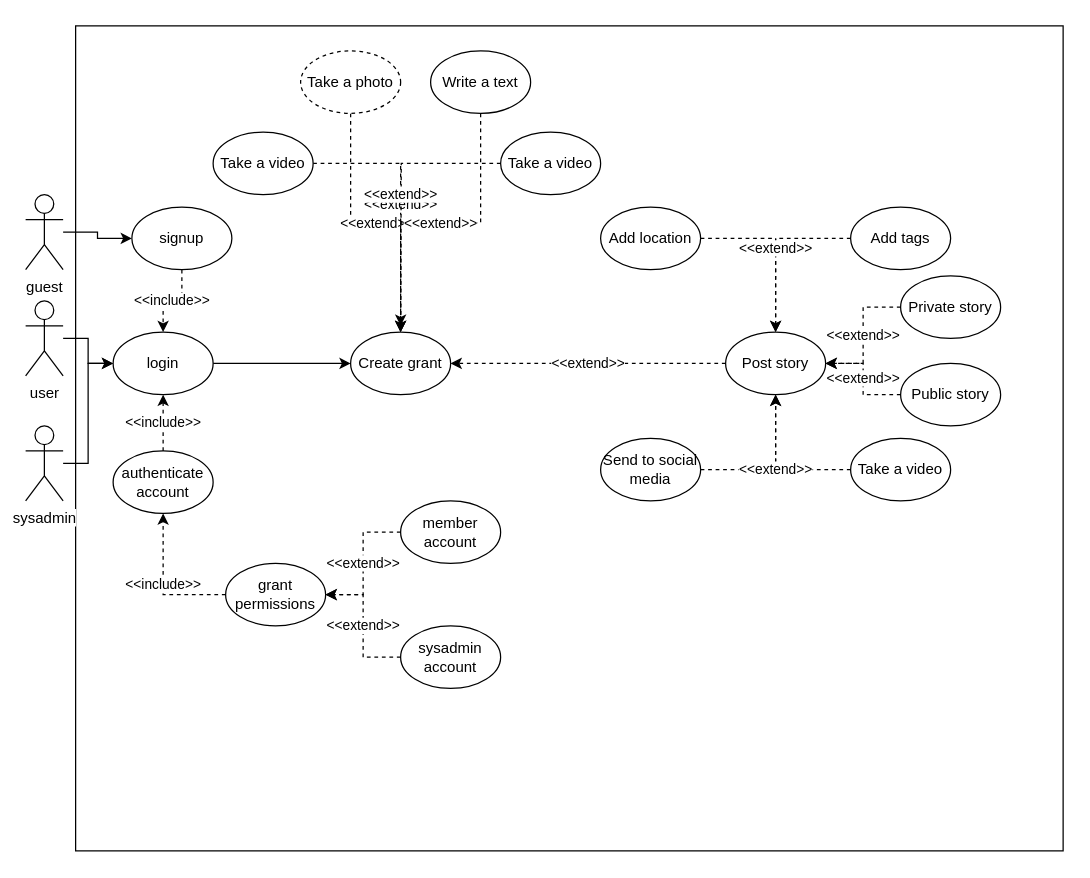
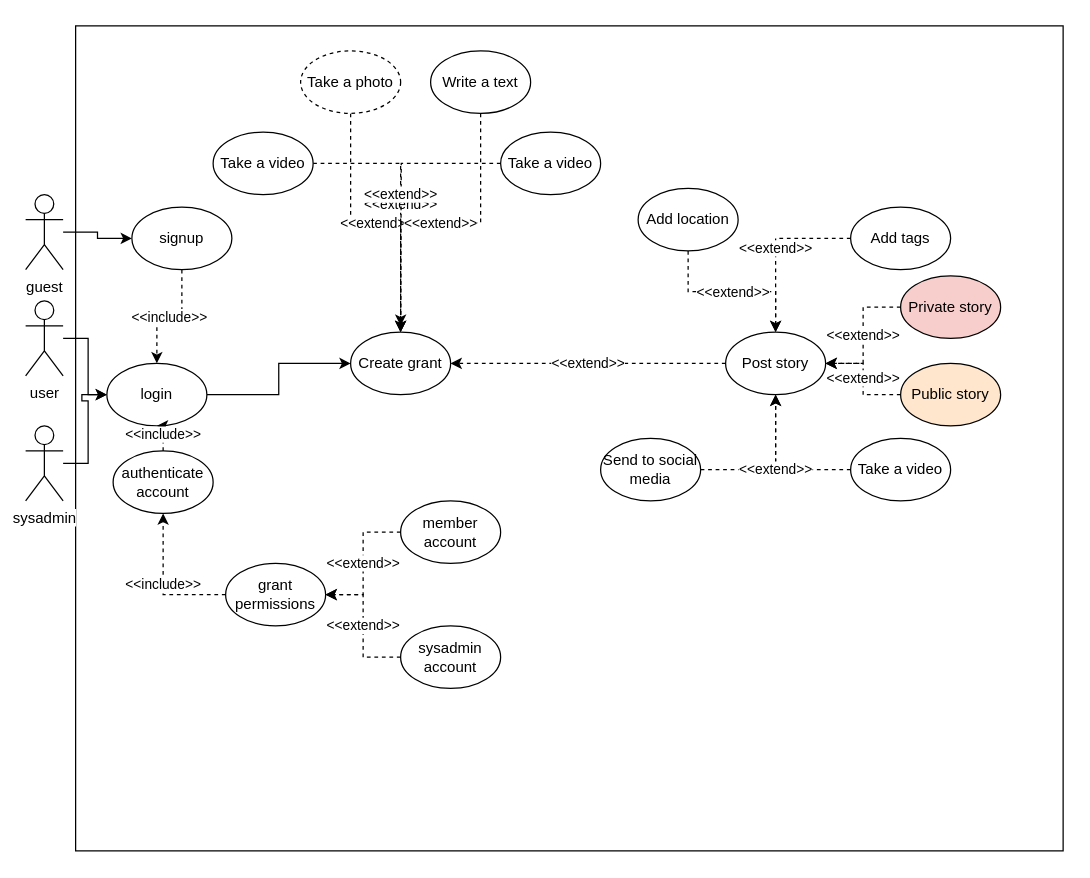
(651, 238) -> (688, 219)
(951, 307) -> (951, 307)
(163, 363) -> (157, 394)
(951, 394) -> (951, 394)
